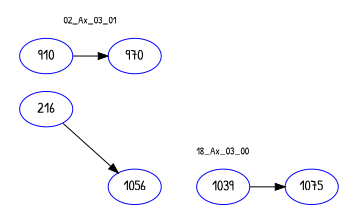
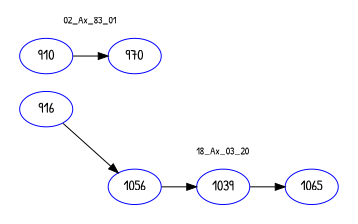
(90, 21) -> (90, 21)
(46, 109) -> (46, 109)
(223, 152) -> (223, 152)
none -> (174, 187)
(312, 187) -> (312, 187)
